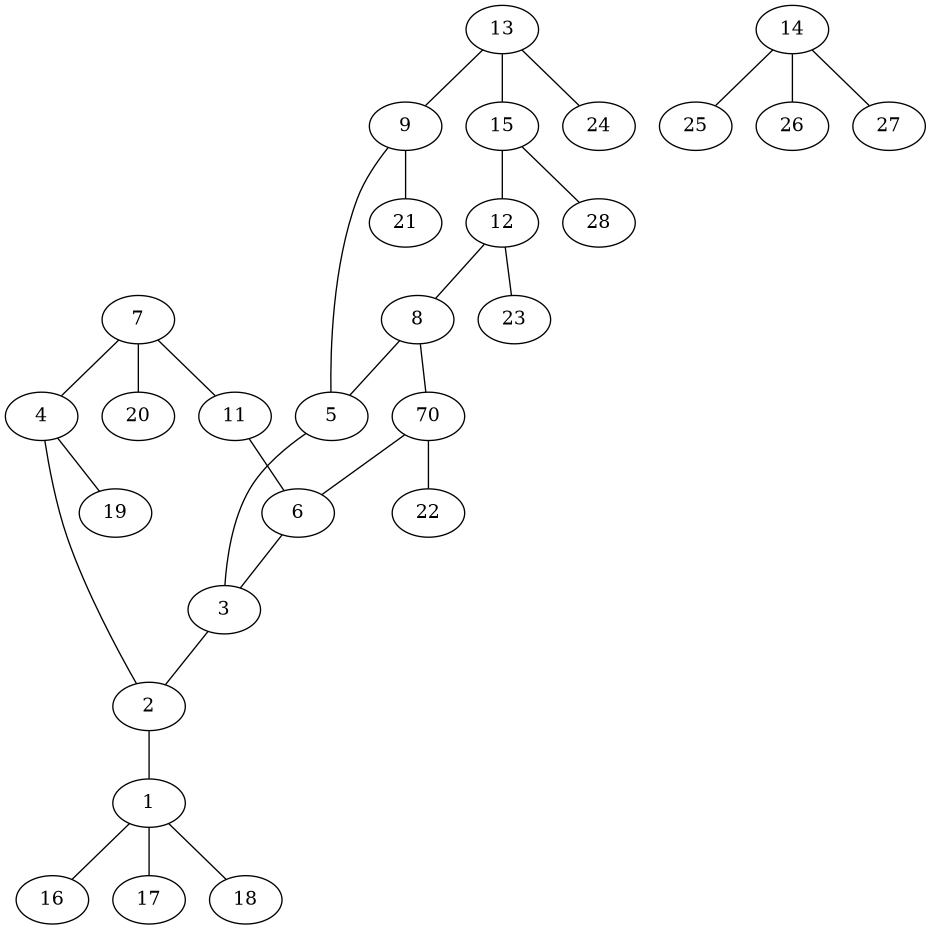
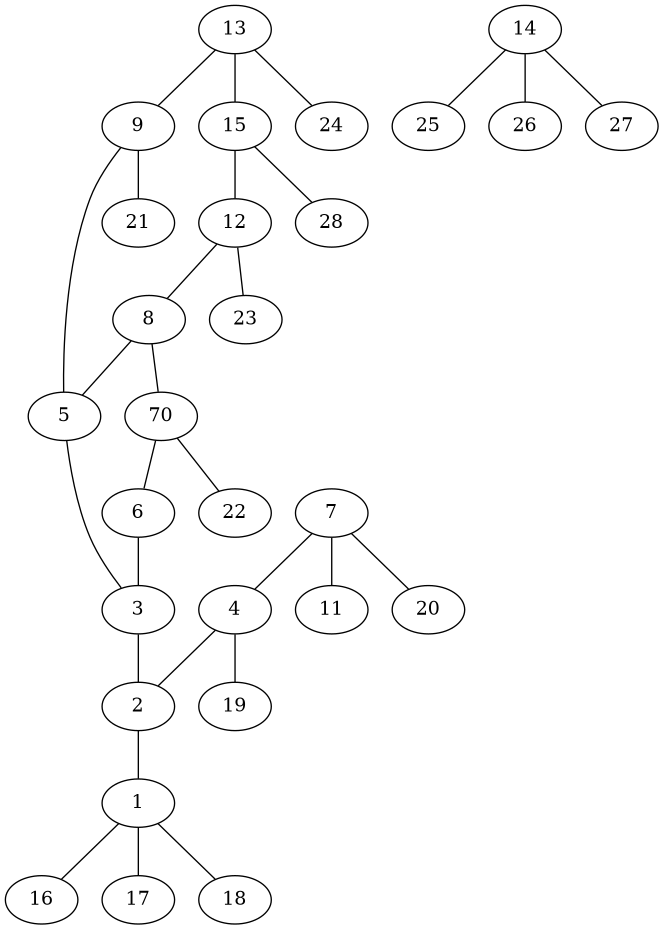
(262, 458) -> none
